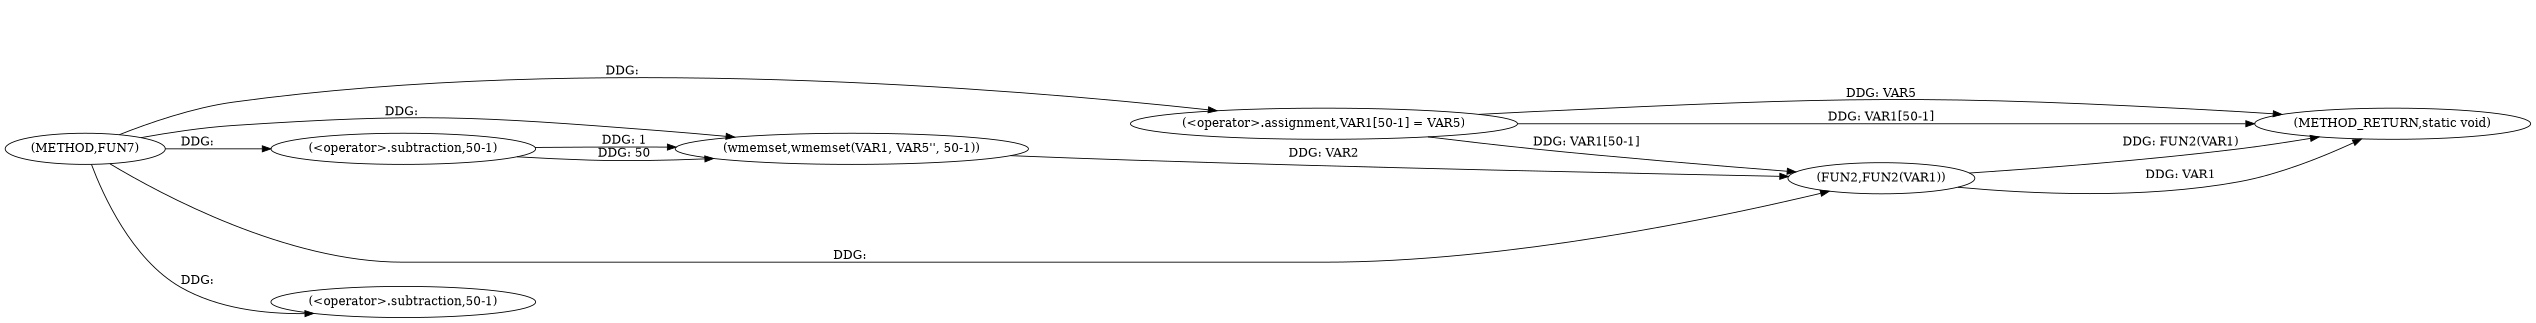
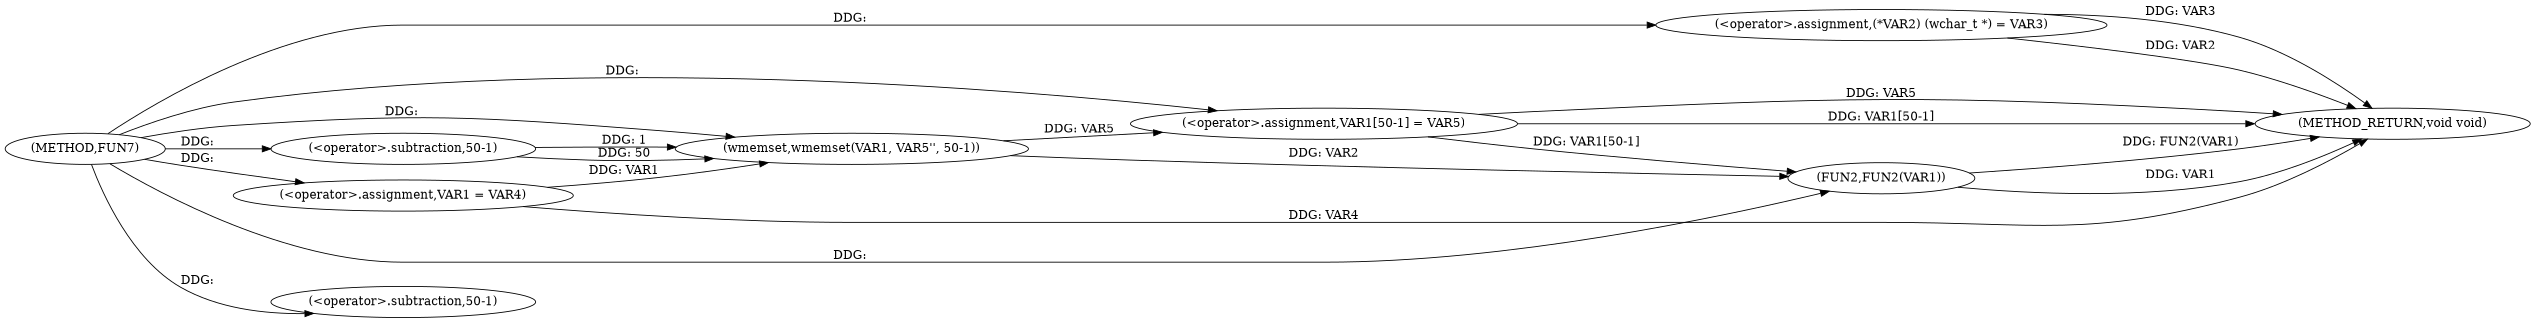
none -> (1881, 25)
(2393, 124) -> (2393, 124)
none -> (1078, 137)
none -> (403, 196)
